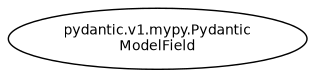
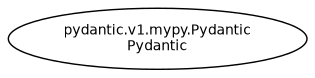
(158, 39) -> (158, 39)
